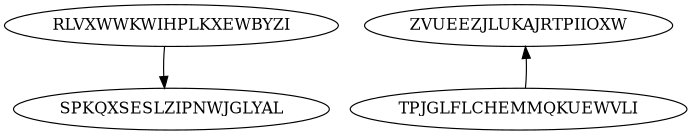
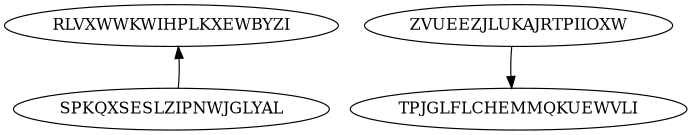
(164, 62) -> (179, 73)
(526, 73) -> (511, 62)
